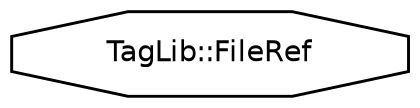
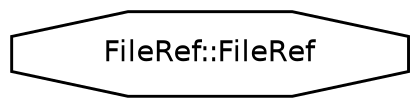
(210, 54) -> (210, 54)
